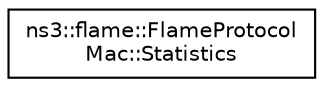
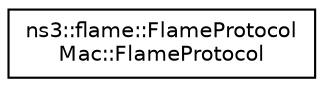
(162, 44) -> (162, 44)
